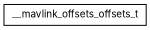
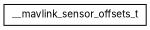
(75, 15) -> (75, 15)
